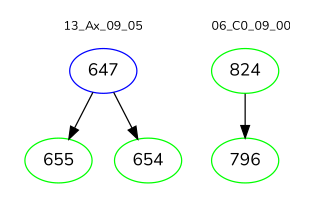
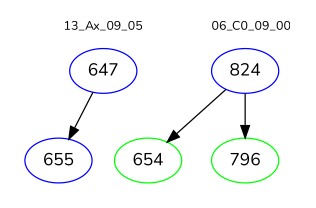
(245, 71) -> (245, 71)
(123, 110) -> (210, 104)
(58, 161) -> (58, 161)
